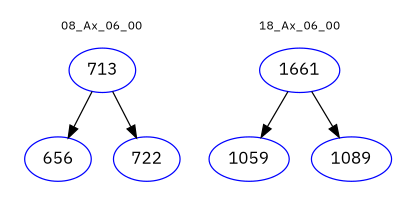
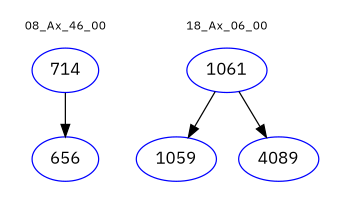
(102, 27) -> (66, 27)
(102, 70) -> (65, 70)
(300, 70) -> (227, 70)
(147, 159) -> none
(352, 159) -> (279, 159)
